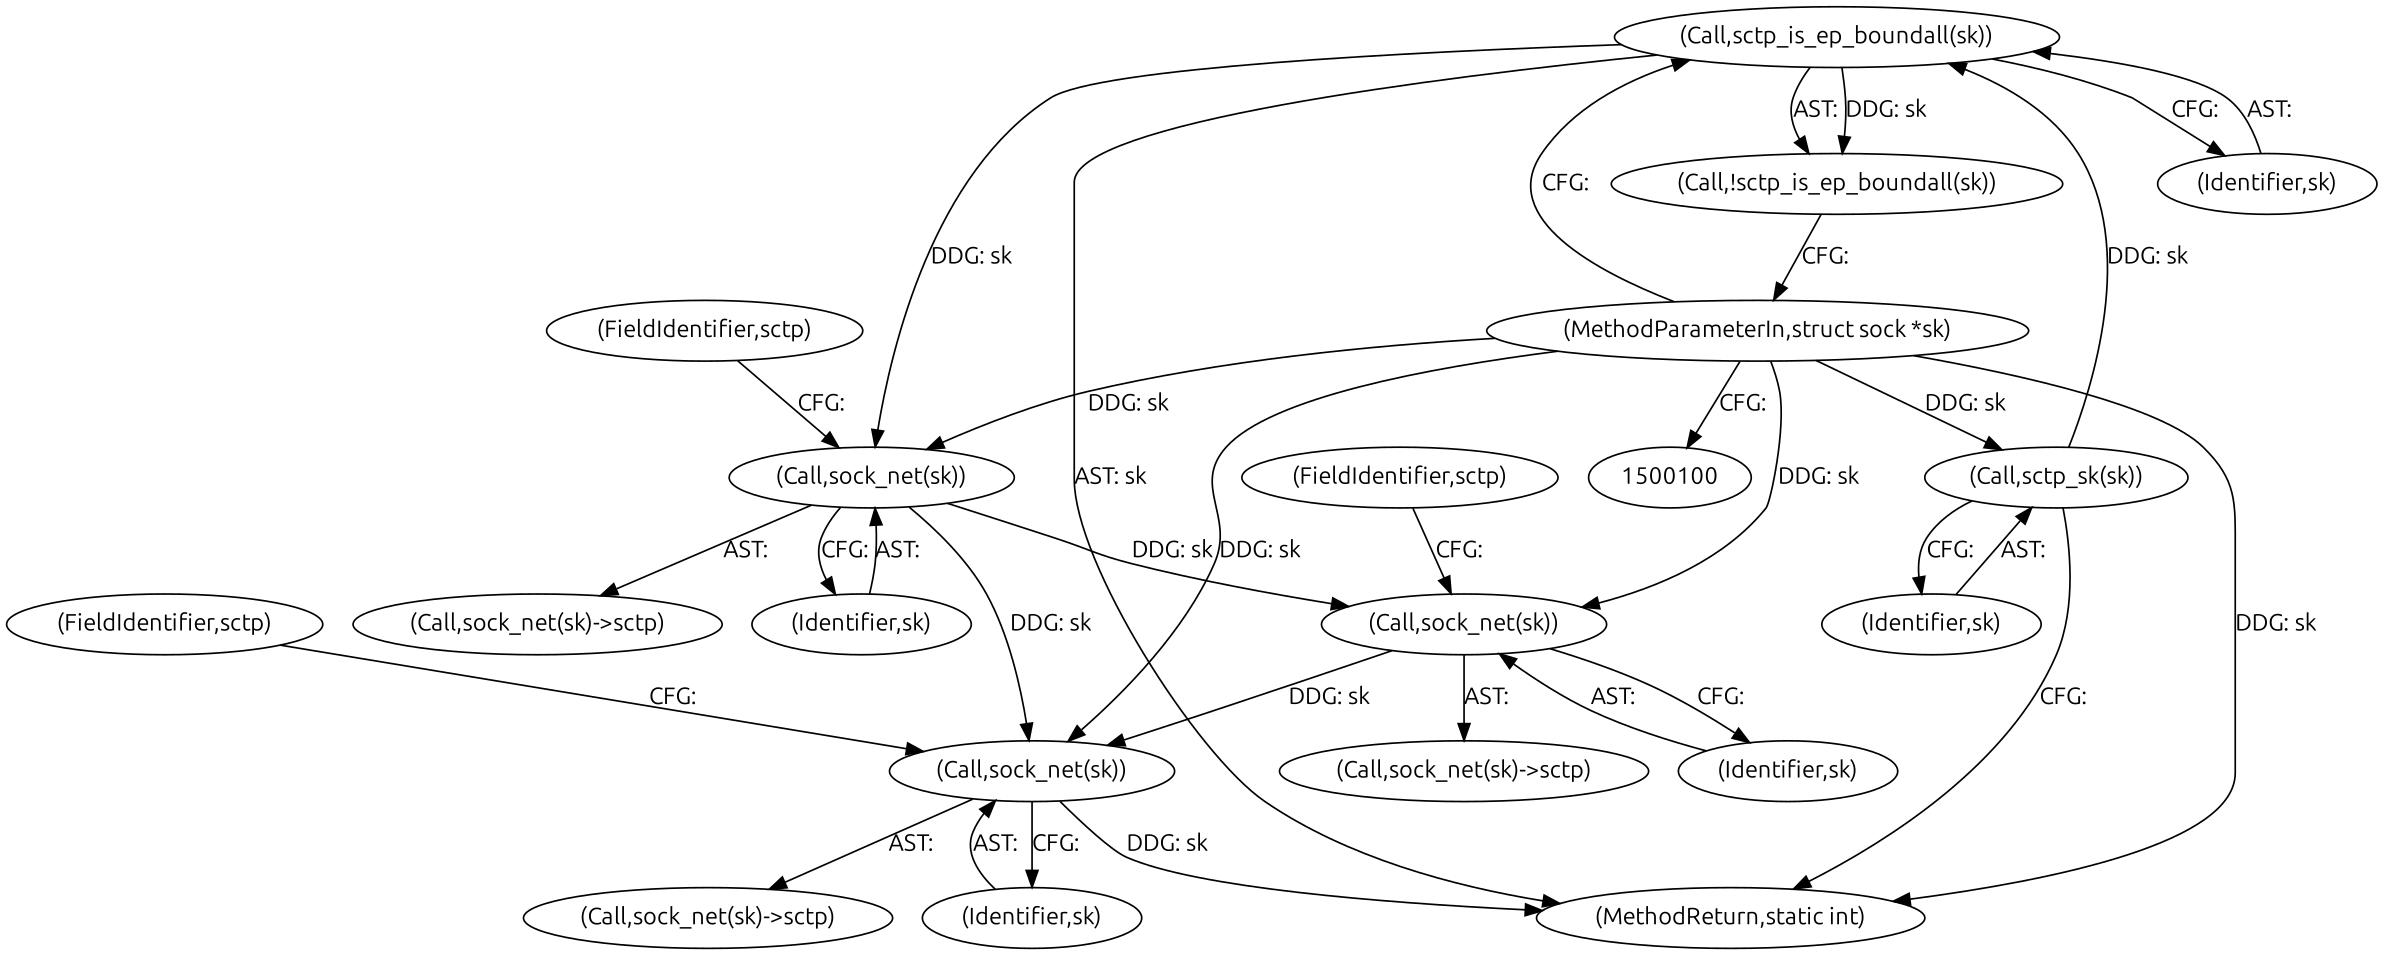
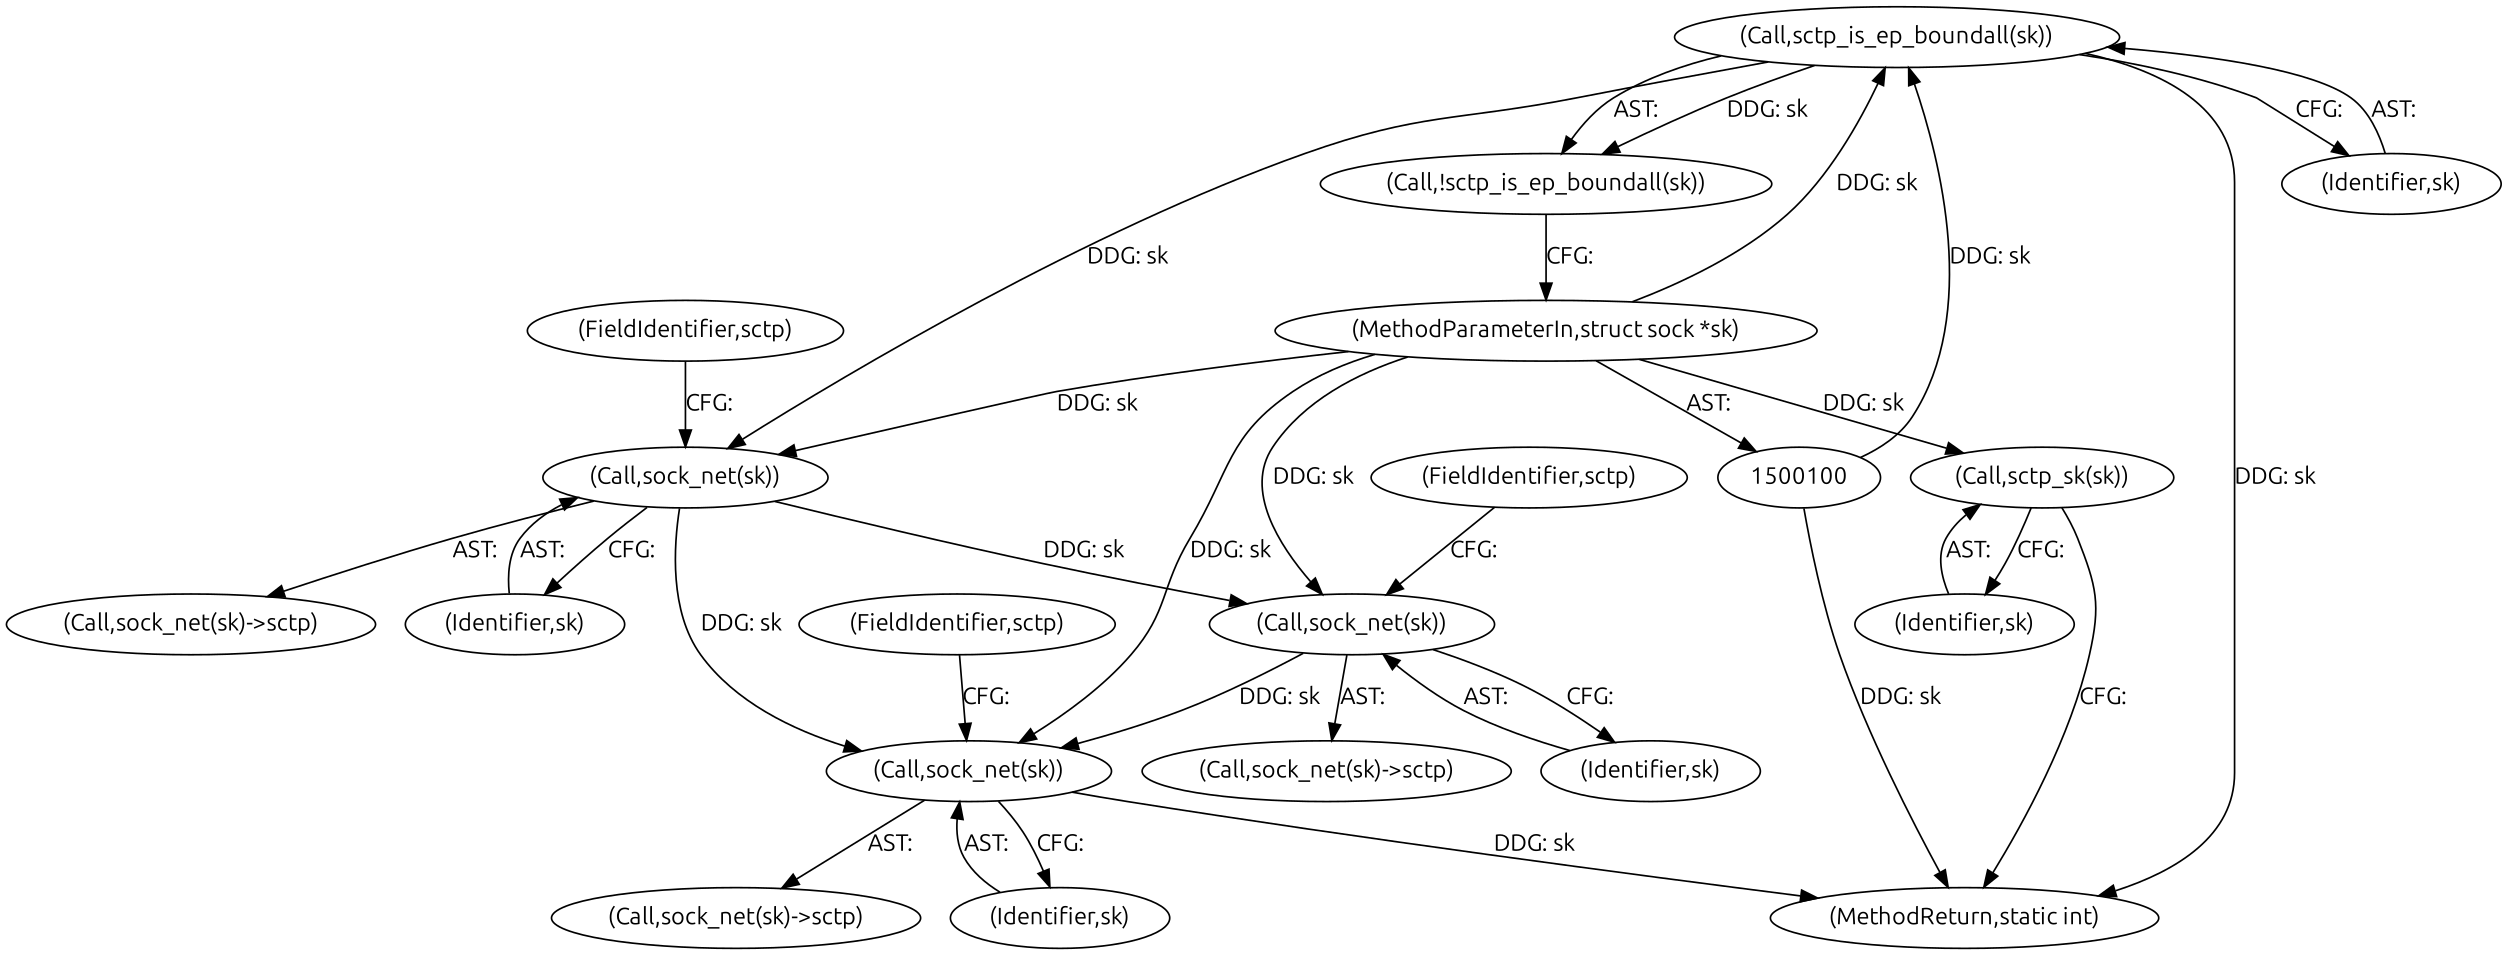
(1569, 184) -> (1878, 184)
(2105, 229) -> (1949, 285)
(1746, 404) -> (1712, 404)
(1111, 478) -> (2276, 478)
(2235, 635) -> (1855, 696)
